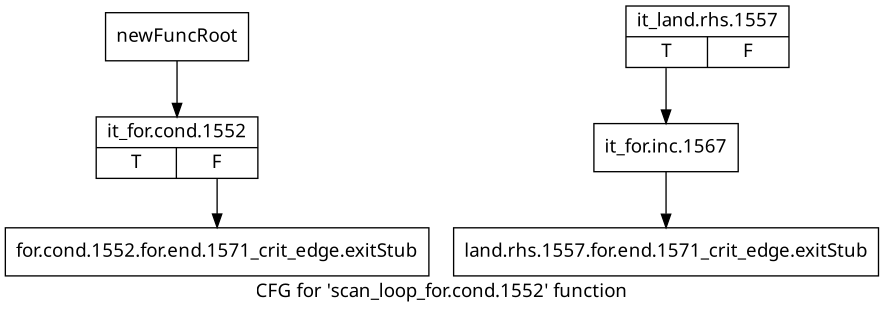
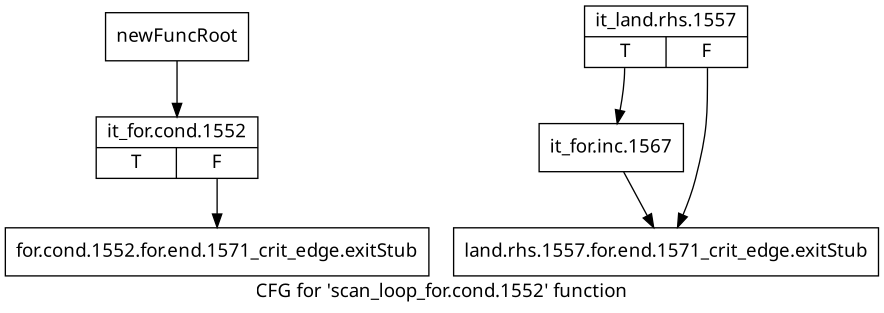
none -> (703, 143)
